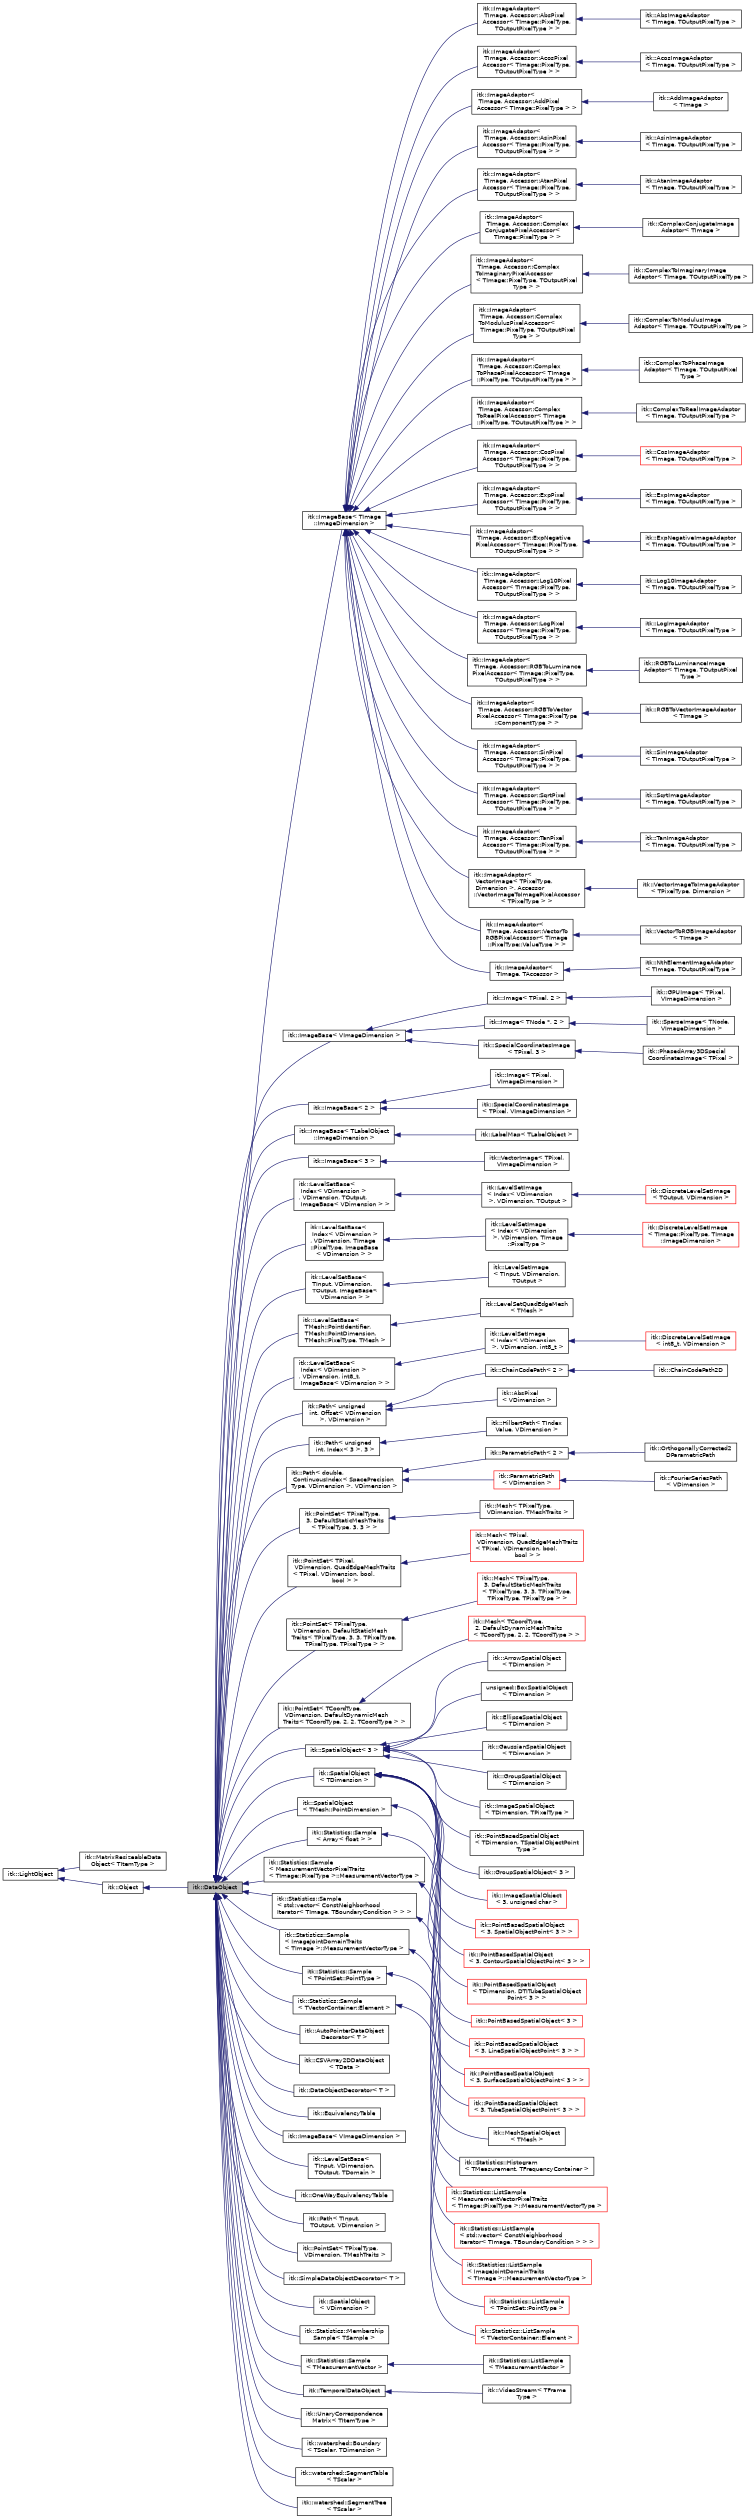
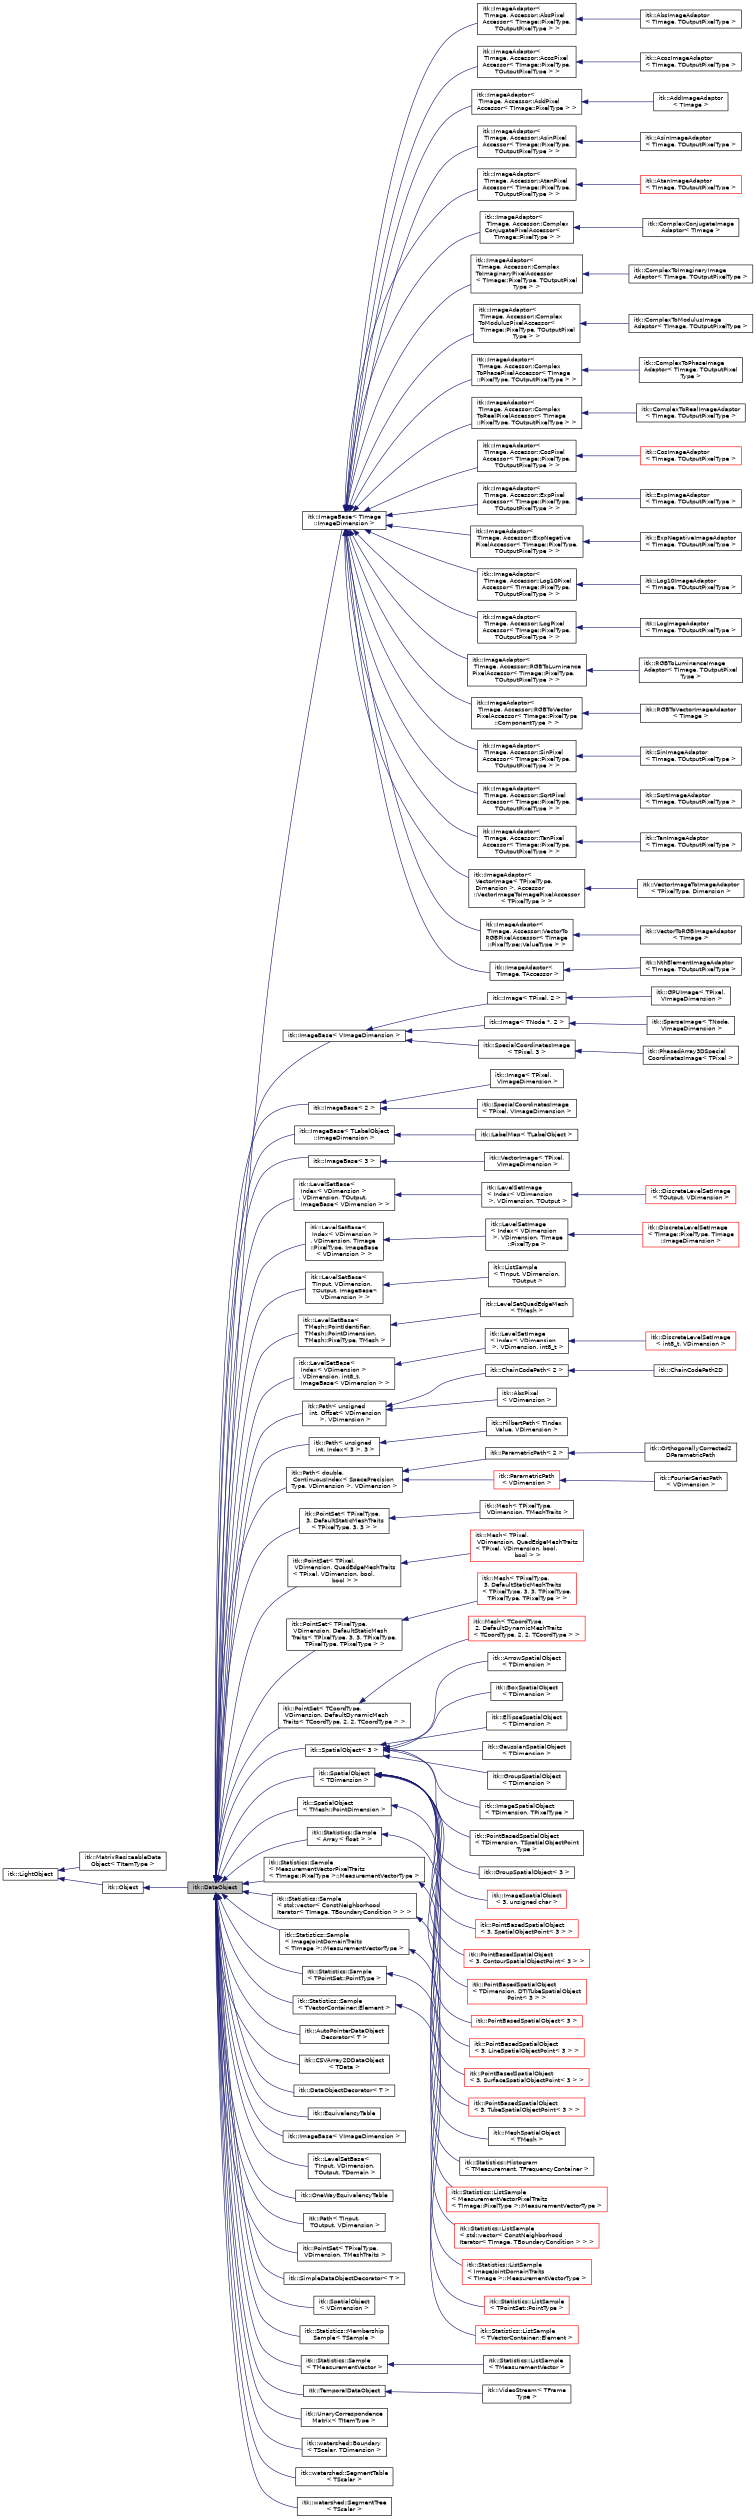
(691, 185) -> (691, 185)
(527, 1274) -> (527, 1274)
(527, 1691) -> (527, 1691)
